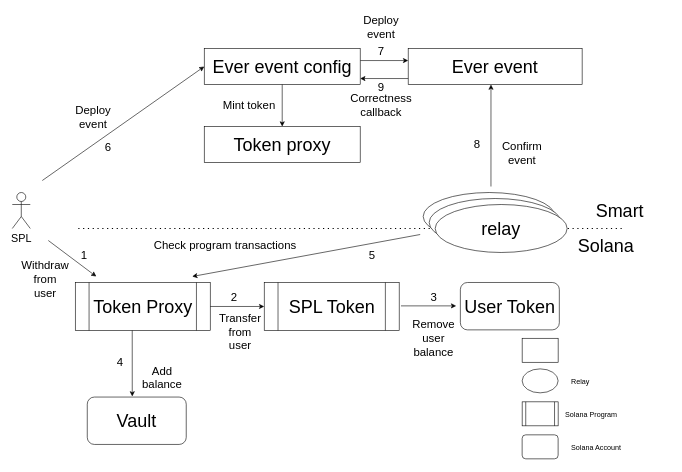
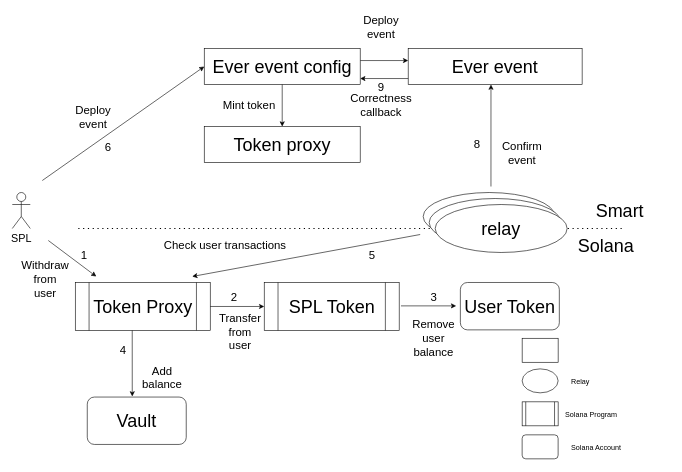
(381, 51) -> none
(225, 246) -> (225, 246)
(120, 363) -> (123, 351)
